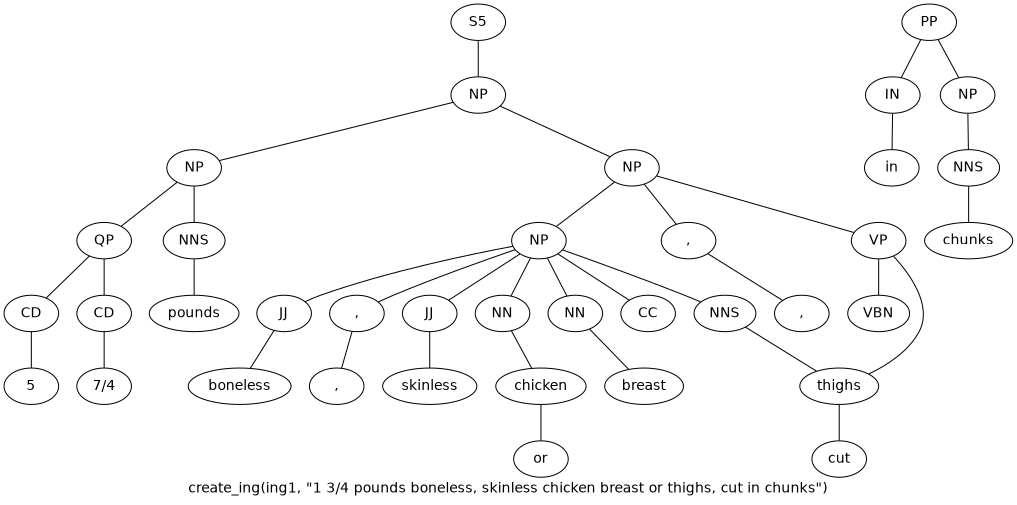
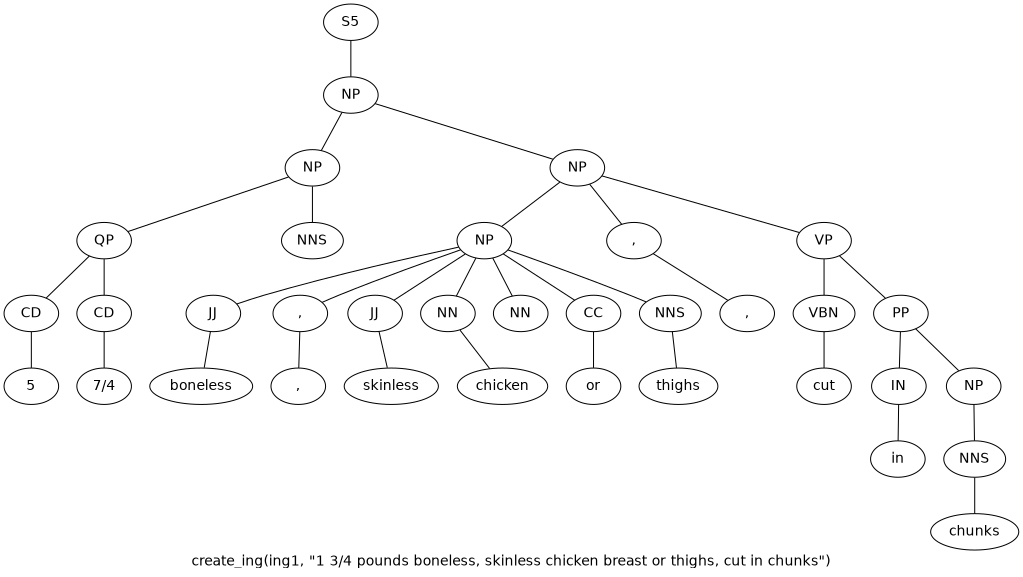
(194, 313) -> none
(922, 323) -> (862, 277)
(644, 386) -> none
(541, 423) -> (594, 350)
(839, 423) -> (824, 350)
